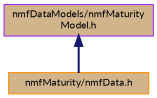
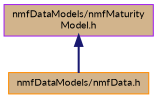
(79, 83) -> (79, 83)
